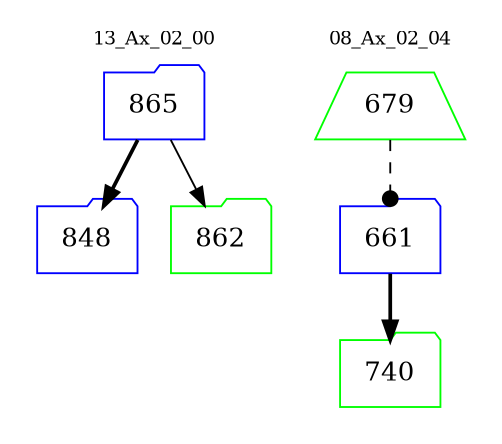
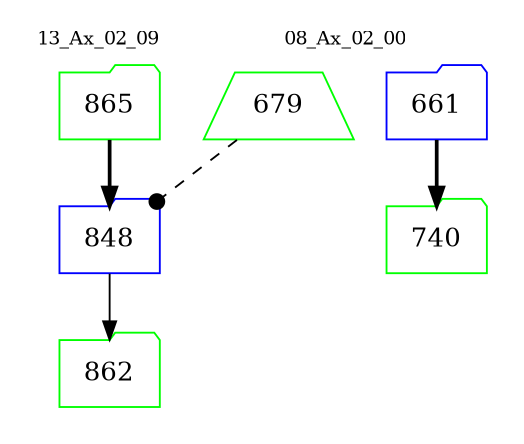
(154, 40) -> (98, 40)
(390, 40) -> (346, 40)
(154, 106) -> (110, 106)
(183, 164) -> (110, 298)
(390, 166) -> (202, 167)
